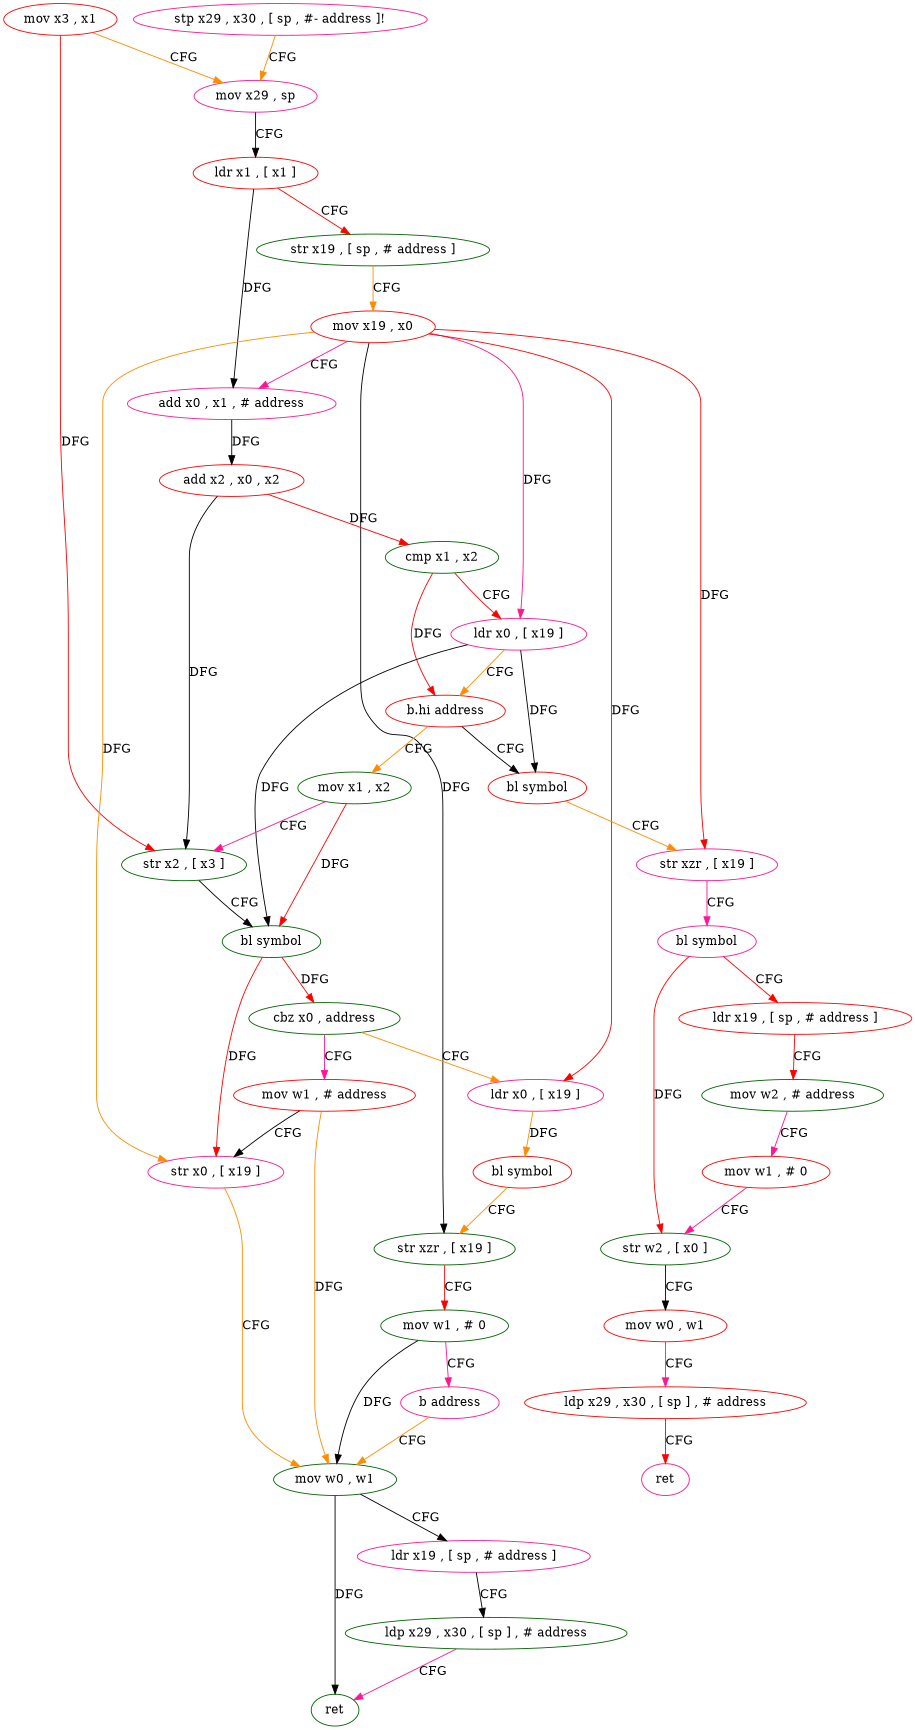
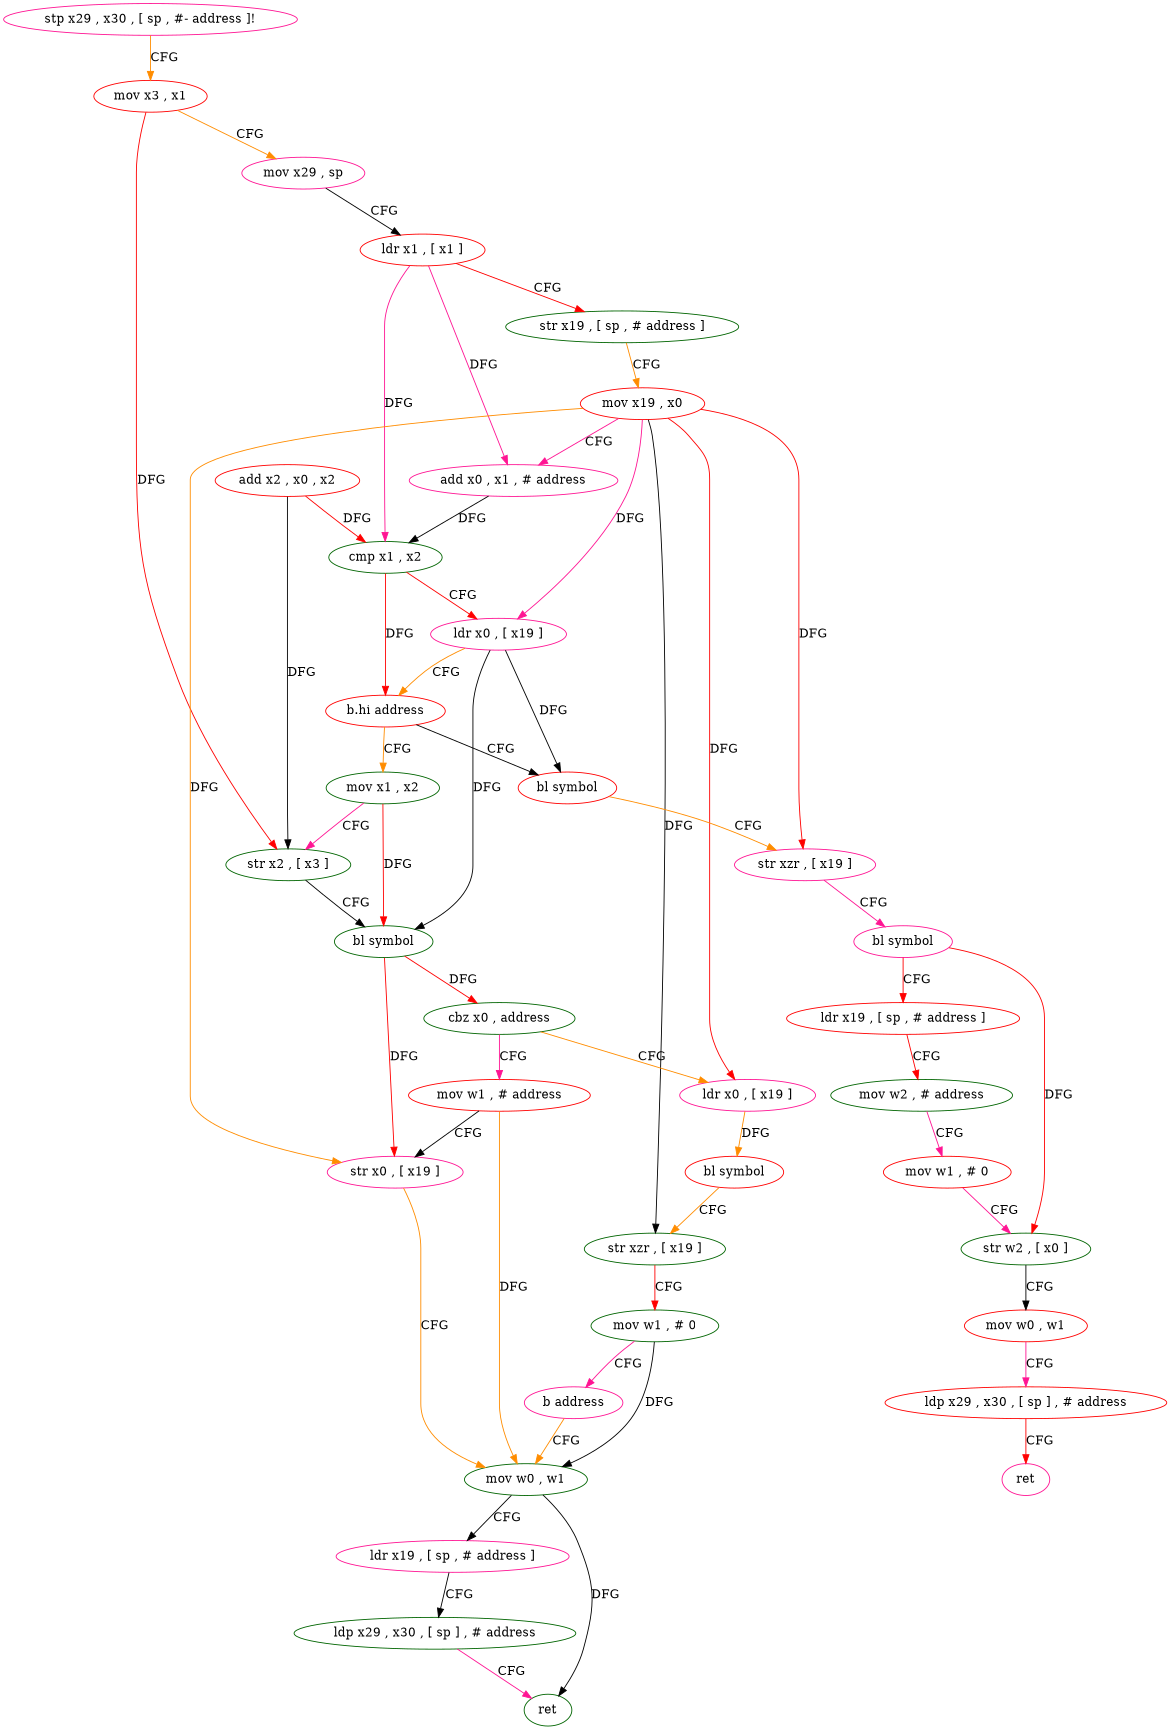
(269, 54) -> (151, 53)
(243, 284) -> (466, 361)
none -> (385, 396)
(232, 438) -> (453, 517)
